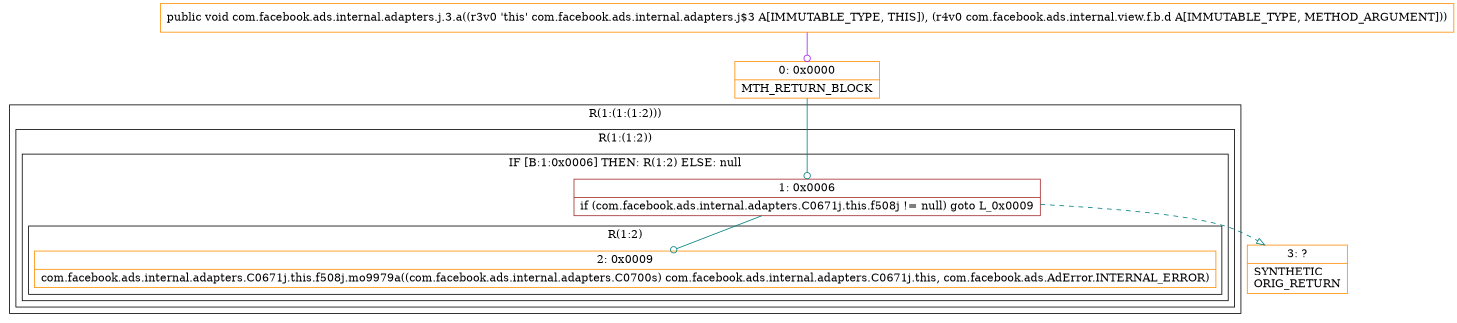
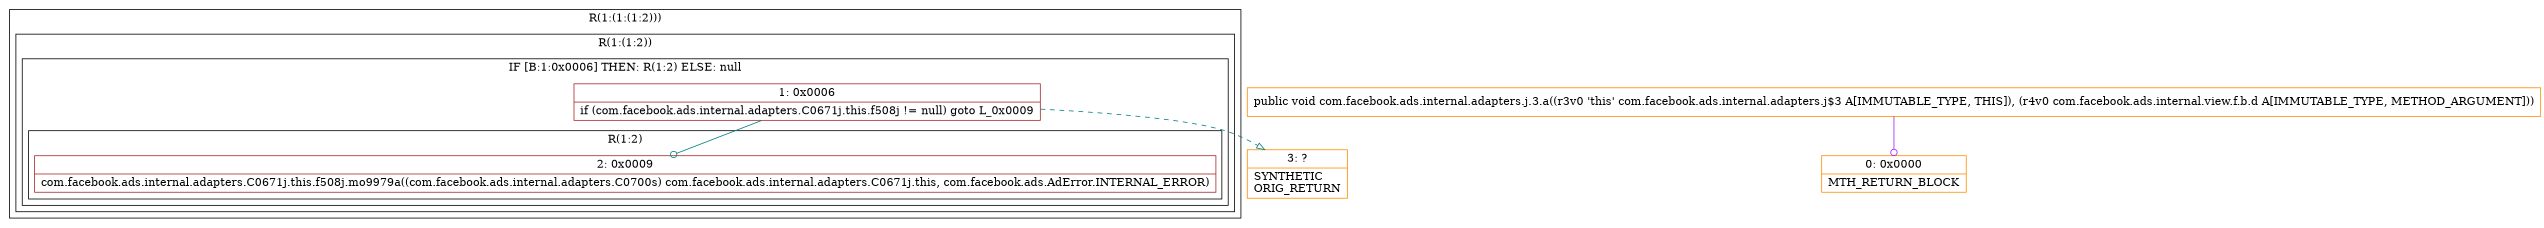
(807, 135) -> none
(625, 269) -> (625, 174)
